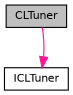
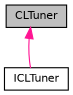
(44, 42) -> (29, 53)
